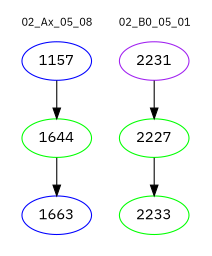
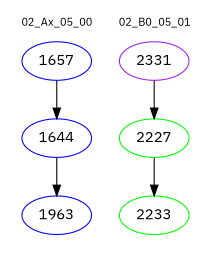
(57, 23) -> (57, 23)
(57, 61) -> (57, 61)
(154, 61) -> (154, 61)
(57, 138) -> (57, 138)
(57, 215) -> (57, 215)
